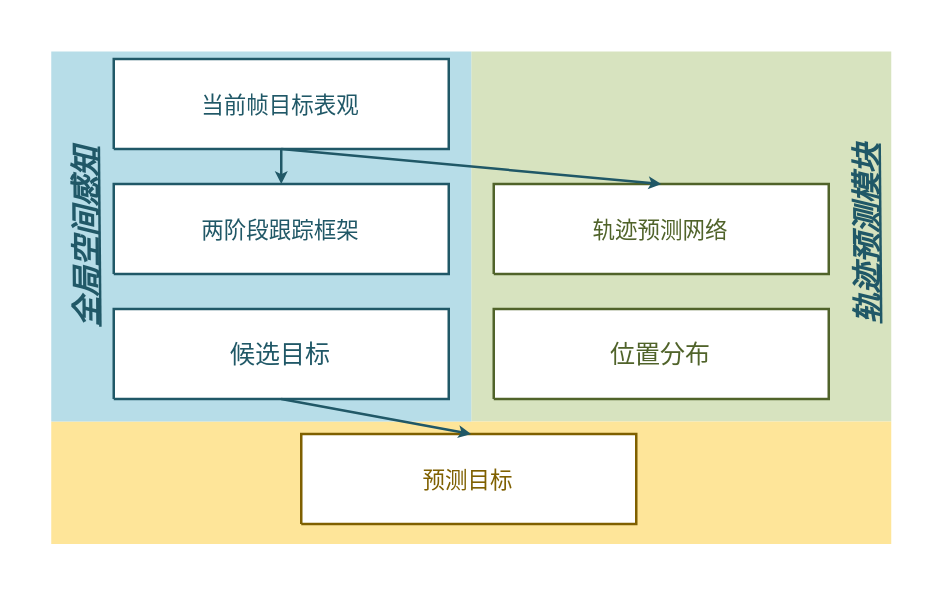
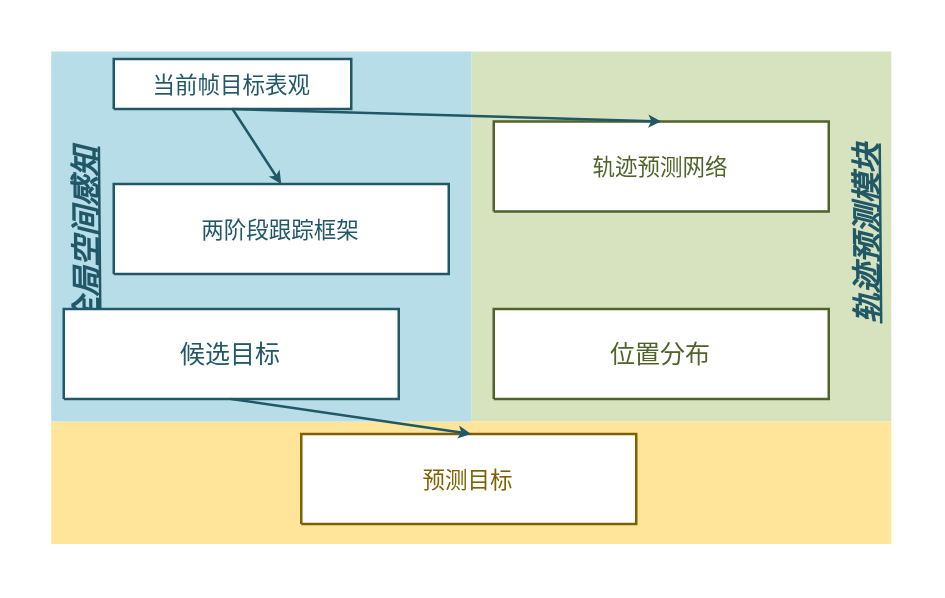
(281, 104) -> (233, 84)
(661, 229) -> (661, 166)
(281, 354) -> (231, 354)
